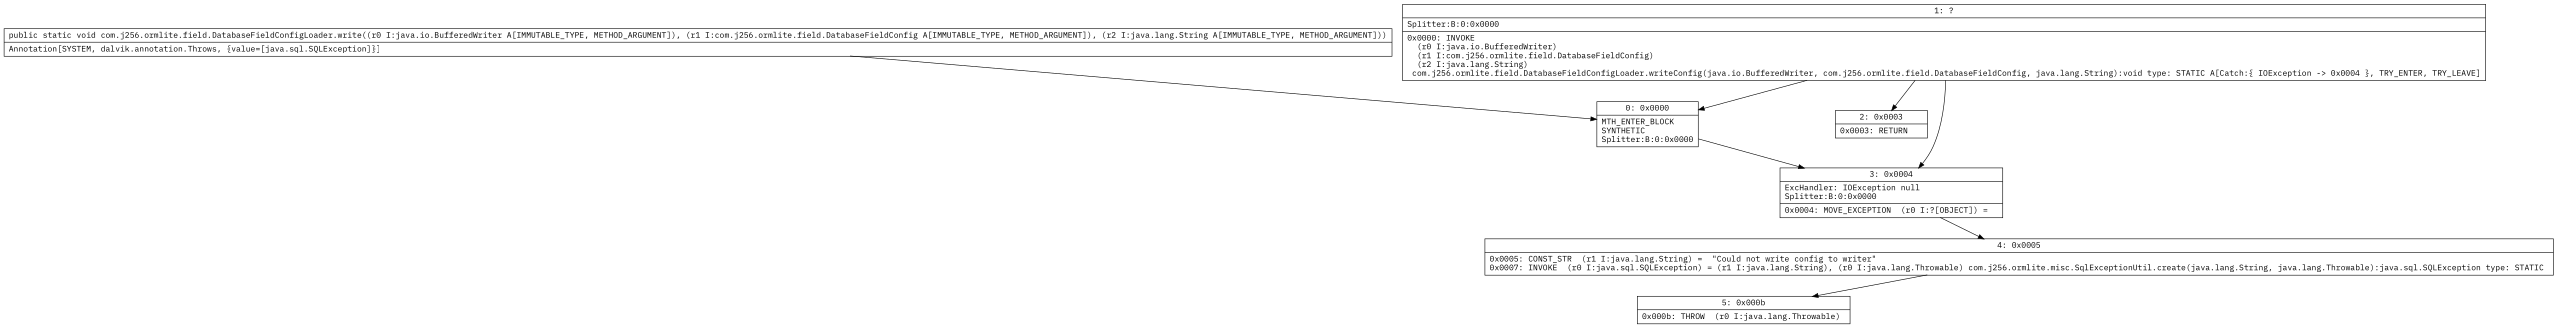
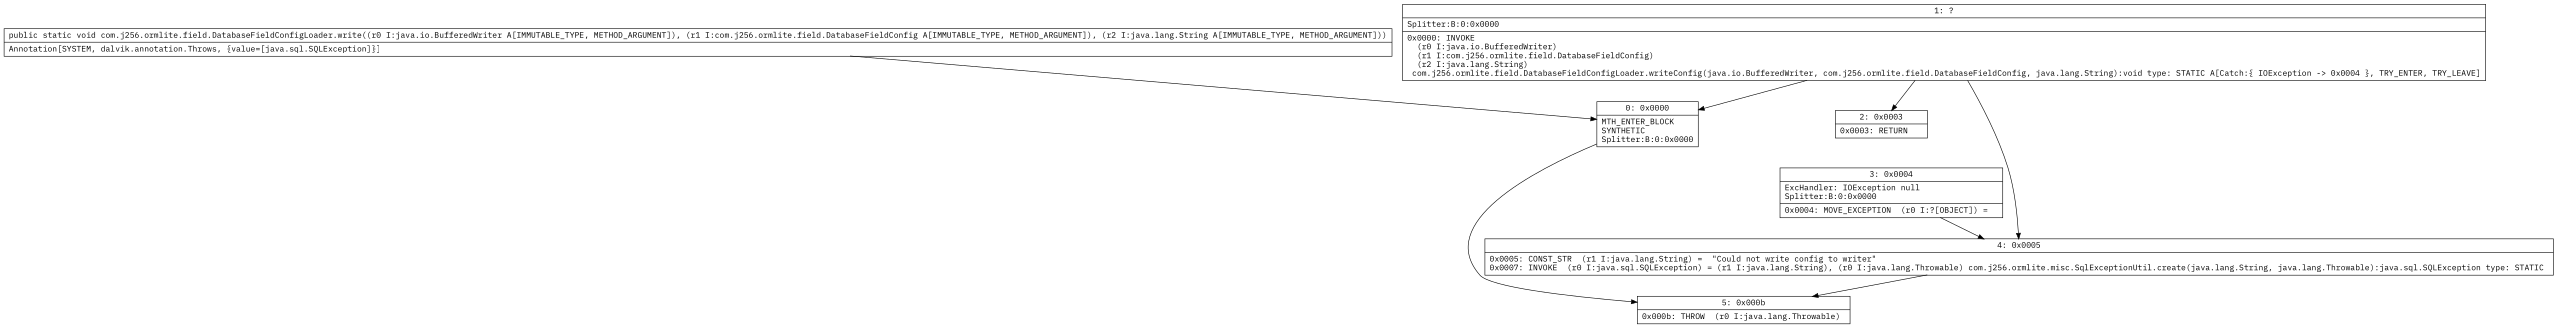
(1941, 124) -> (2003, 153)
(1749, 153) -> (1469, 254)
